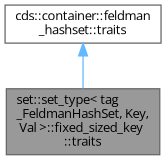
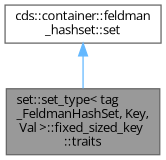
(83, 24) -> (83, 24)
